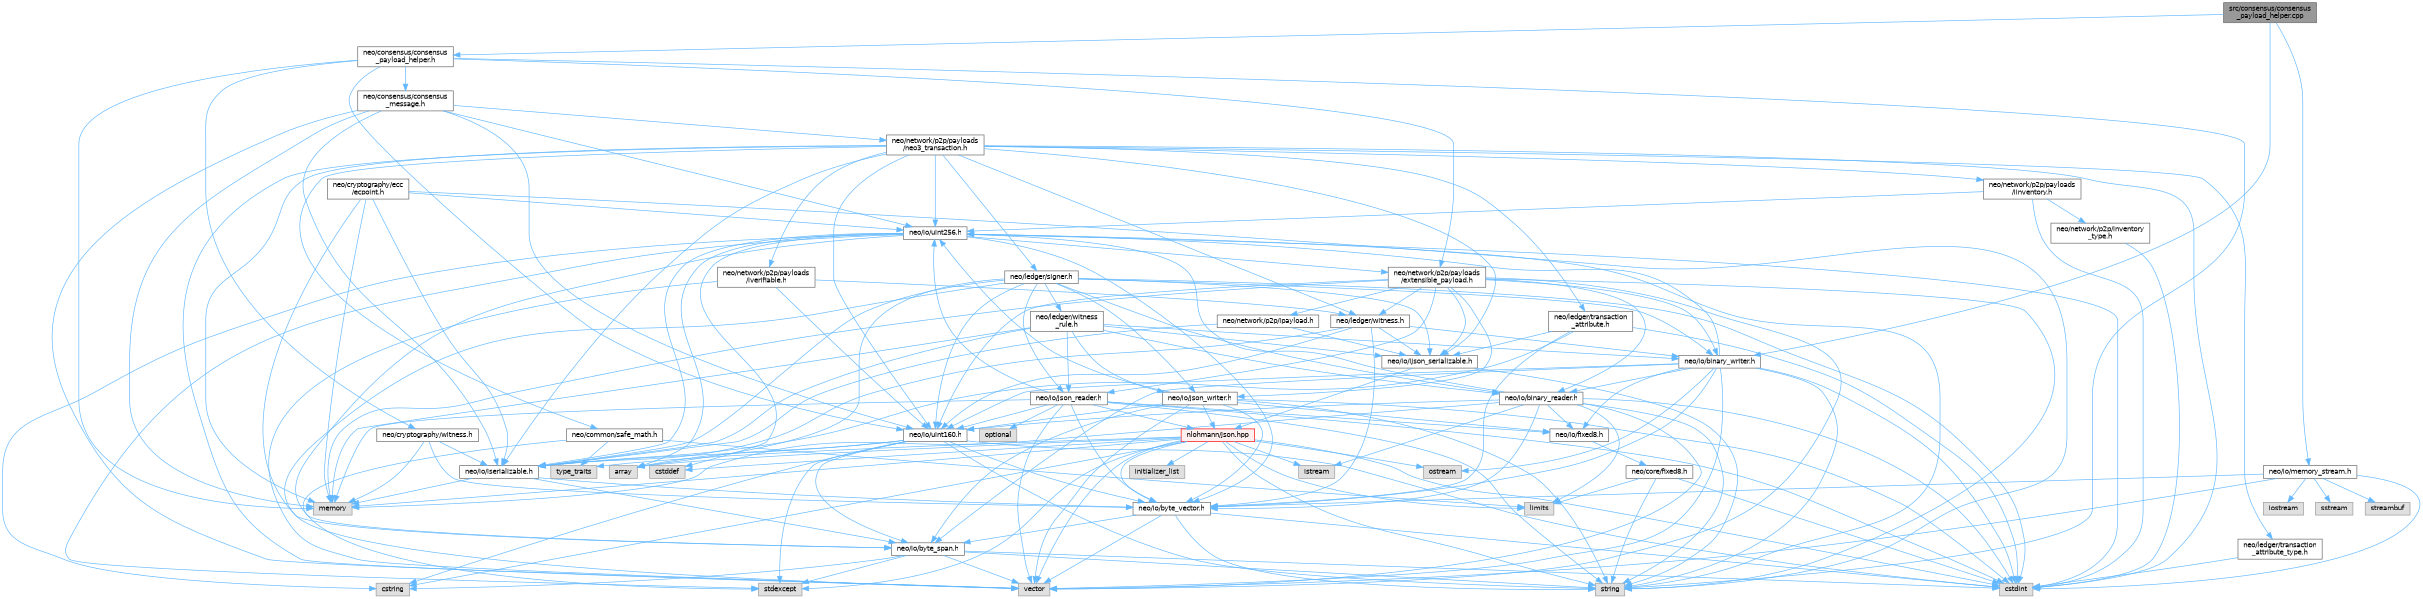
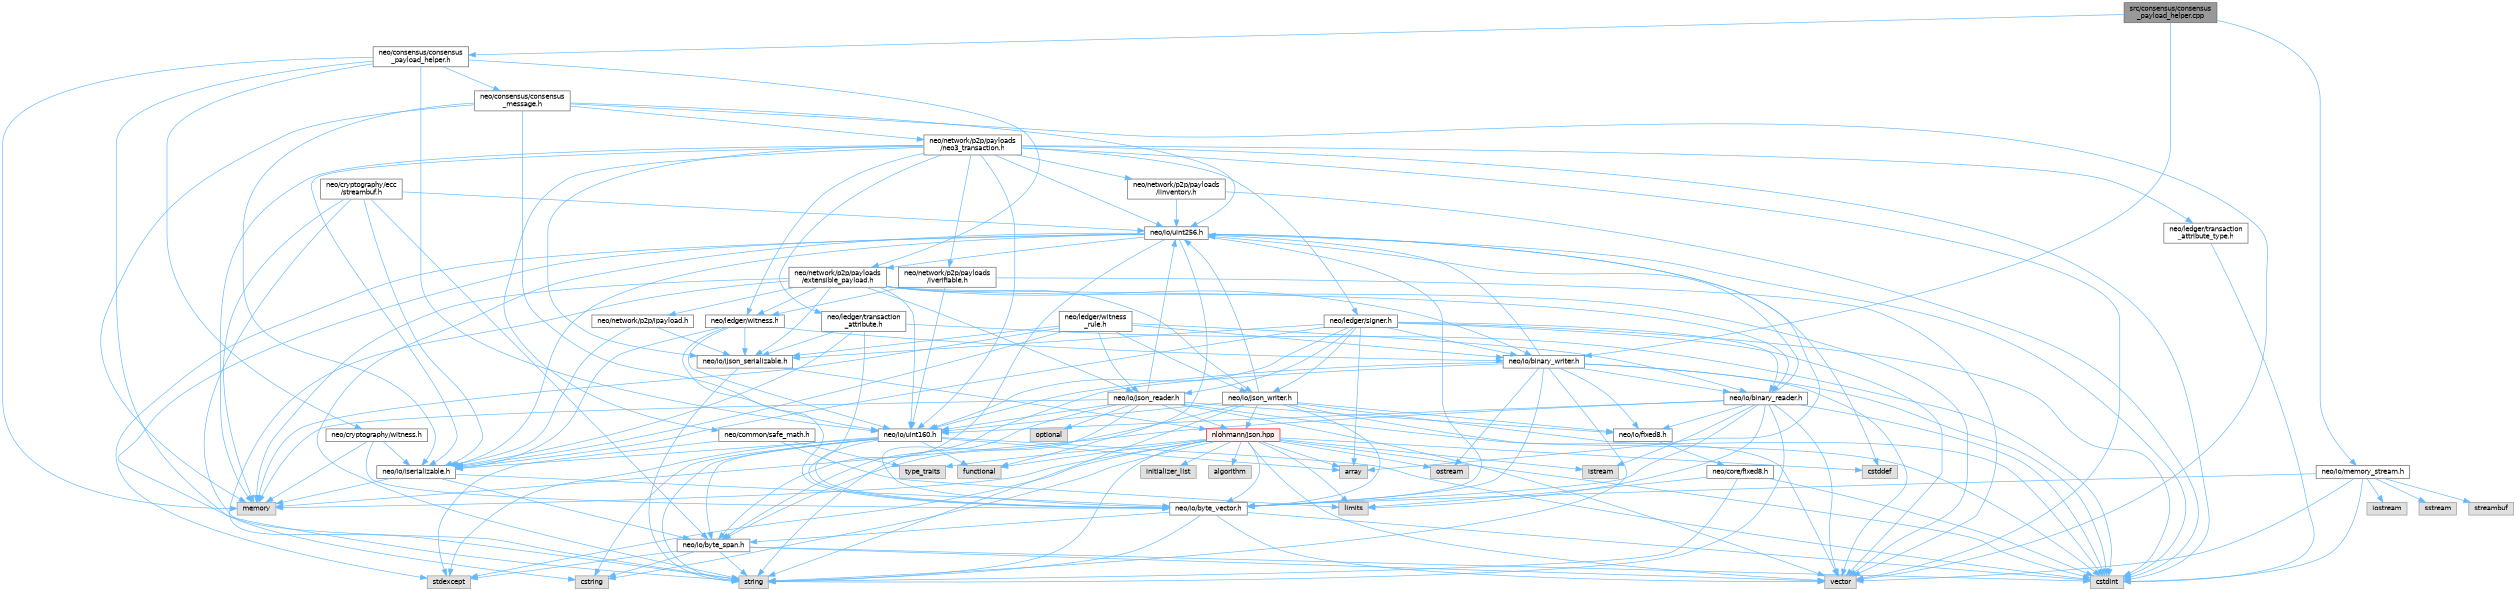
(368, 189) -> (361, 189)
(2100, 233) -> none
(1052, 295) -> none
none -> (979, 472)
none -> (1230, 472)
